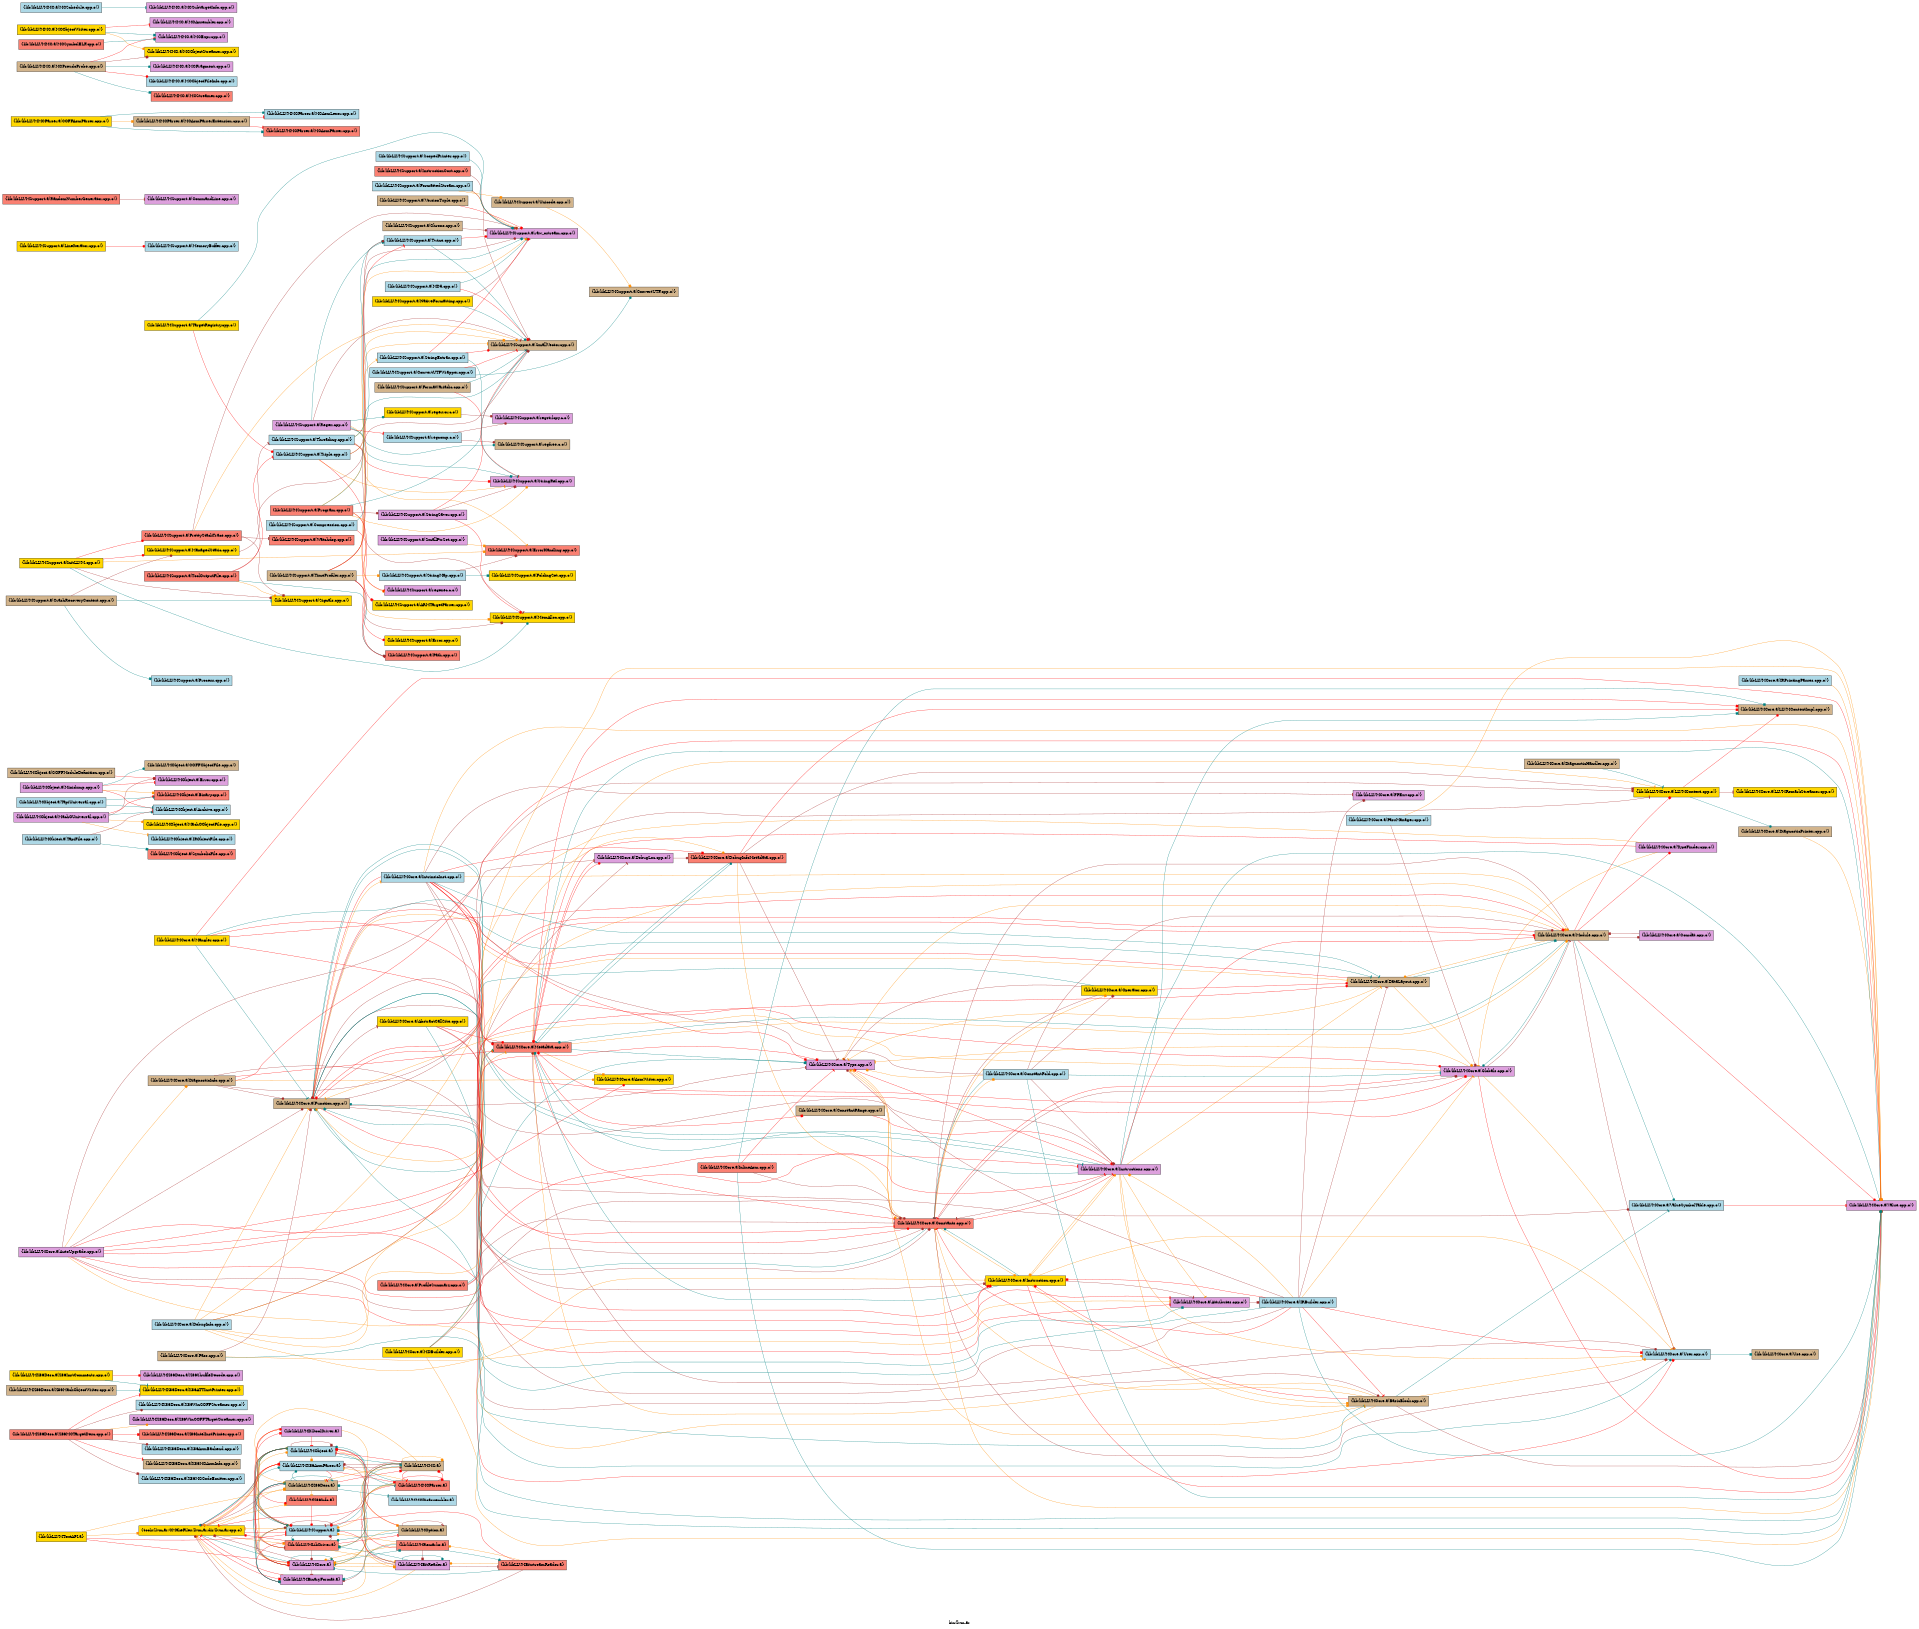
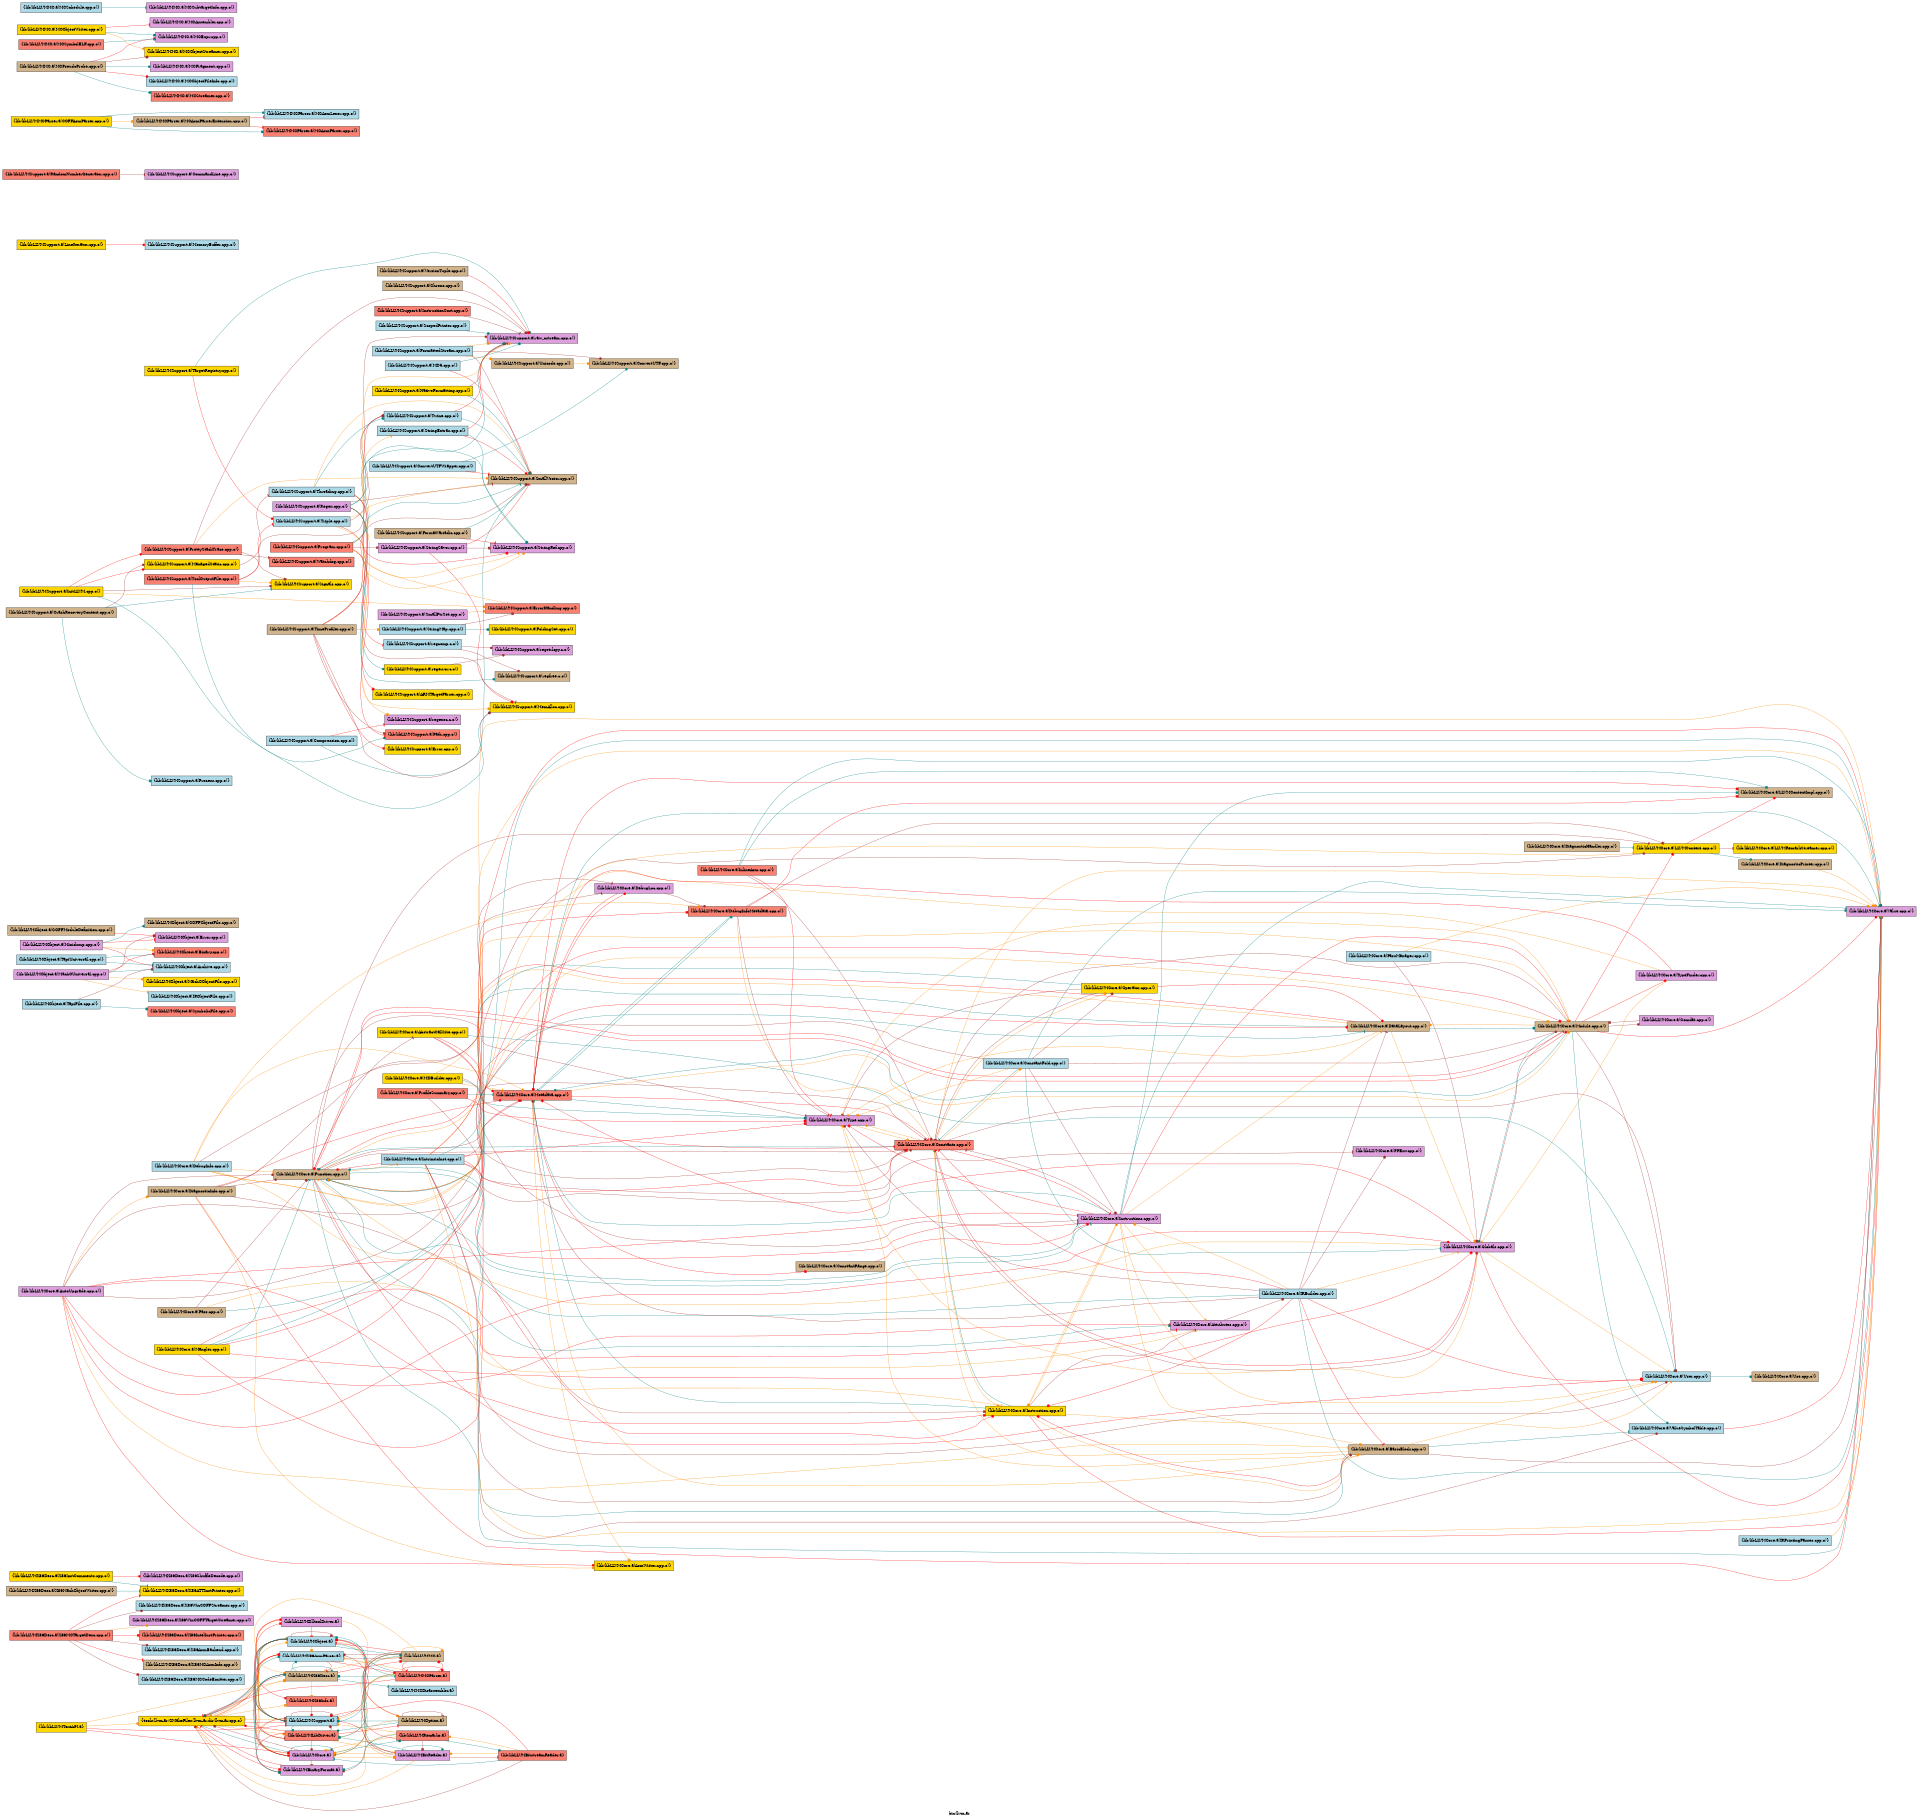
none -> (536, 353)
(256, 1554) -> none
